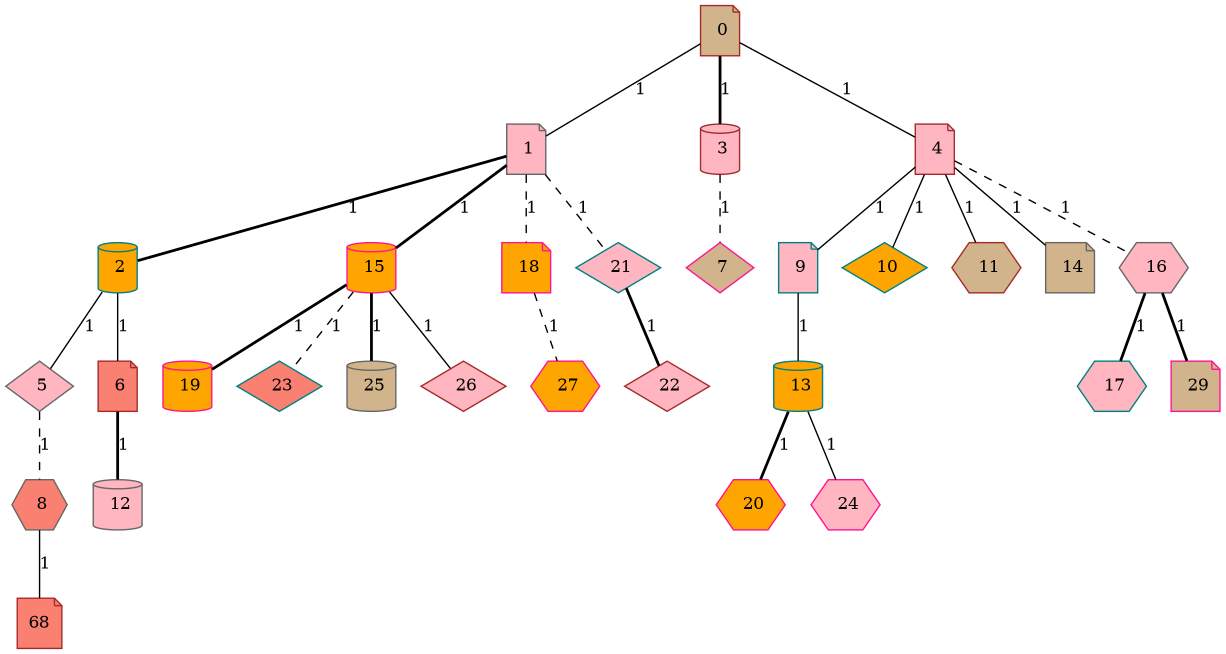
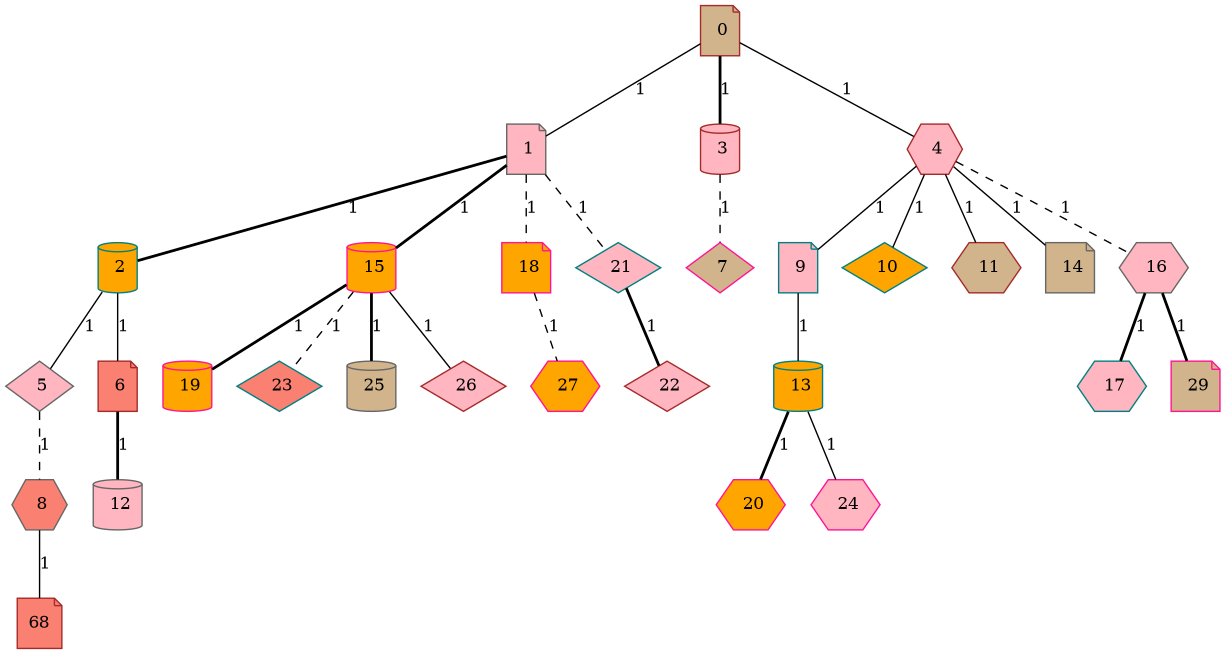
(935, 149) -> (935, 149)
